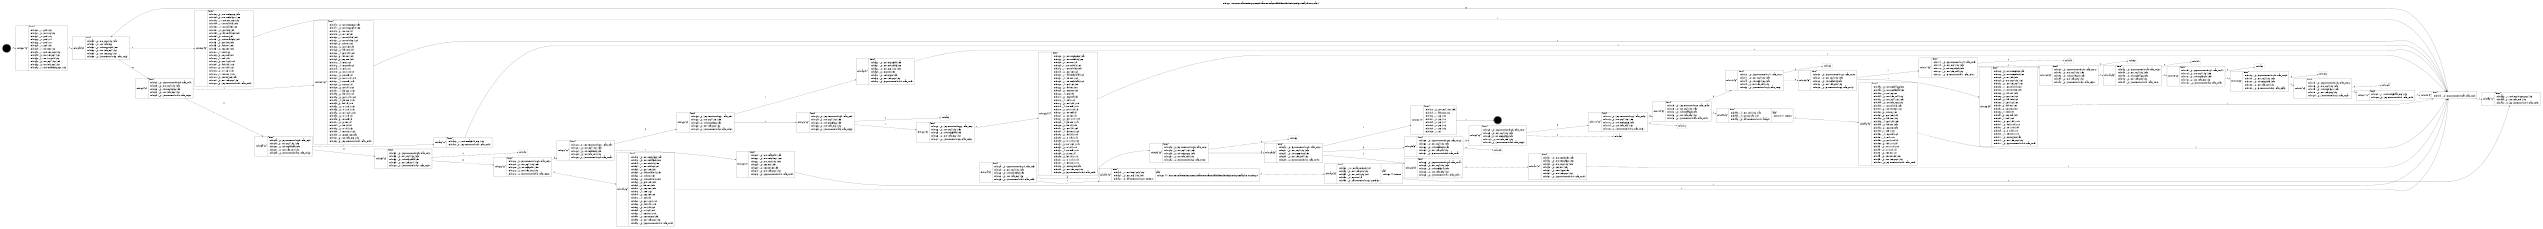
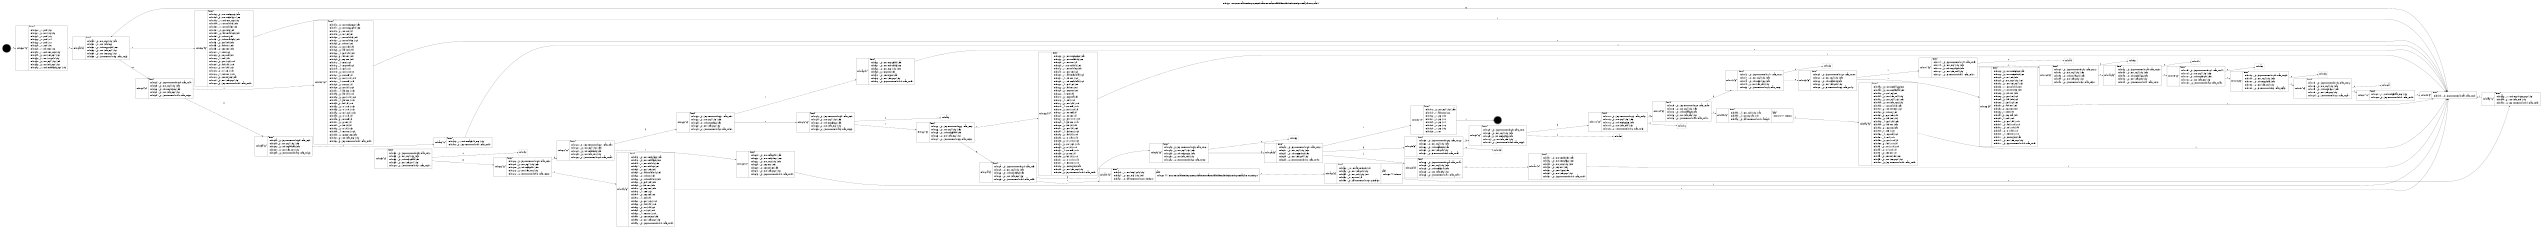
(2478, 99) -> (2480, 97)
none -> (976, 152)
(343, 153) -> none
